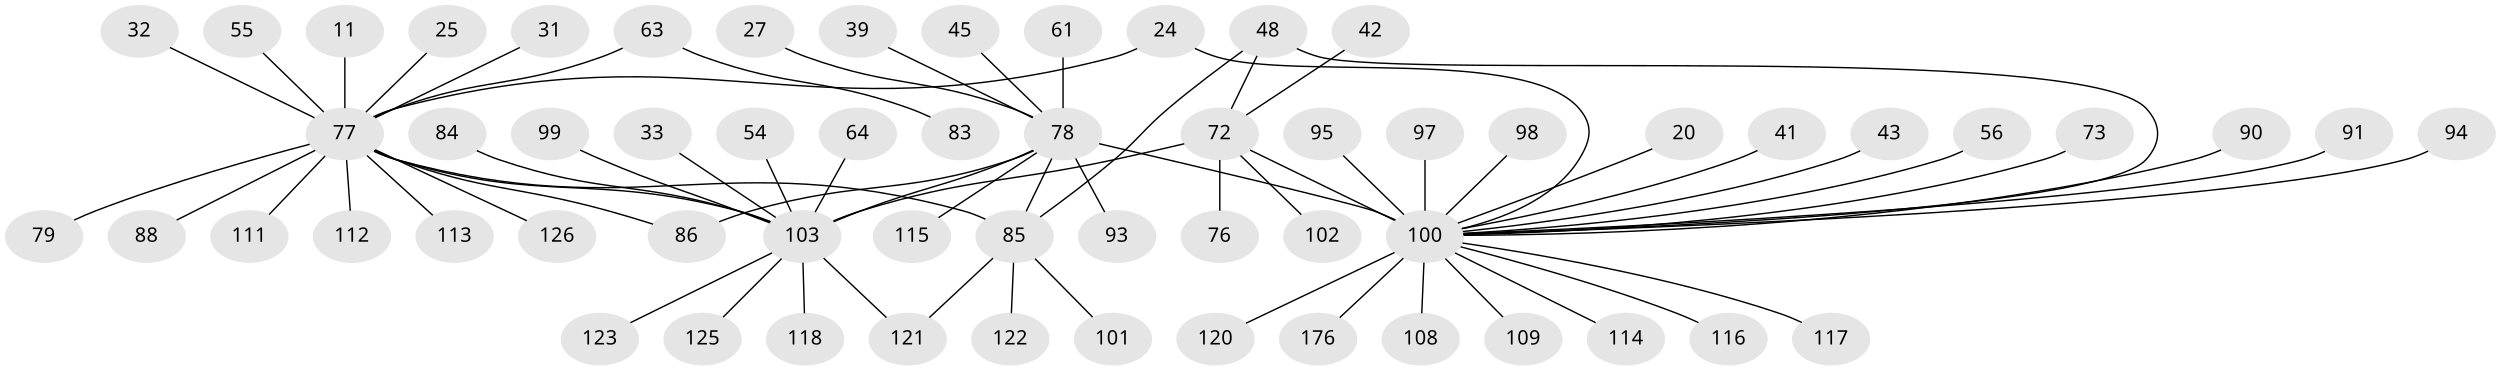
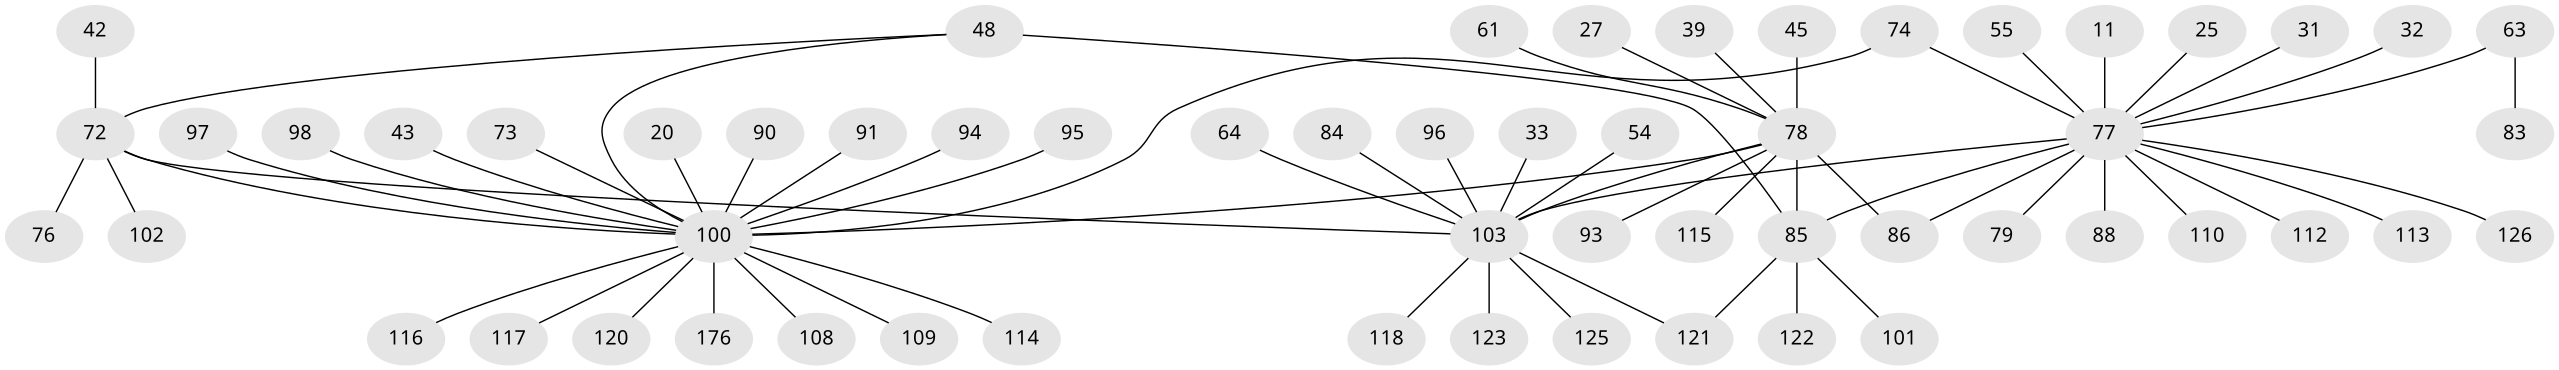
(1166, 31) -> (1900, 31)
(550, 134) -> (1435, 134)
(1787, 134) -> none
(1992, 134) -> none
(249, 237) -> (2207, 237)
